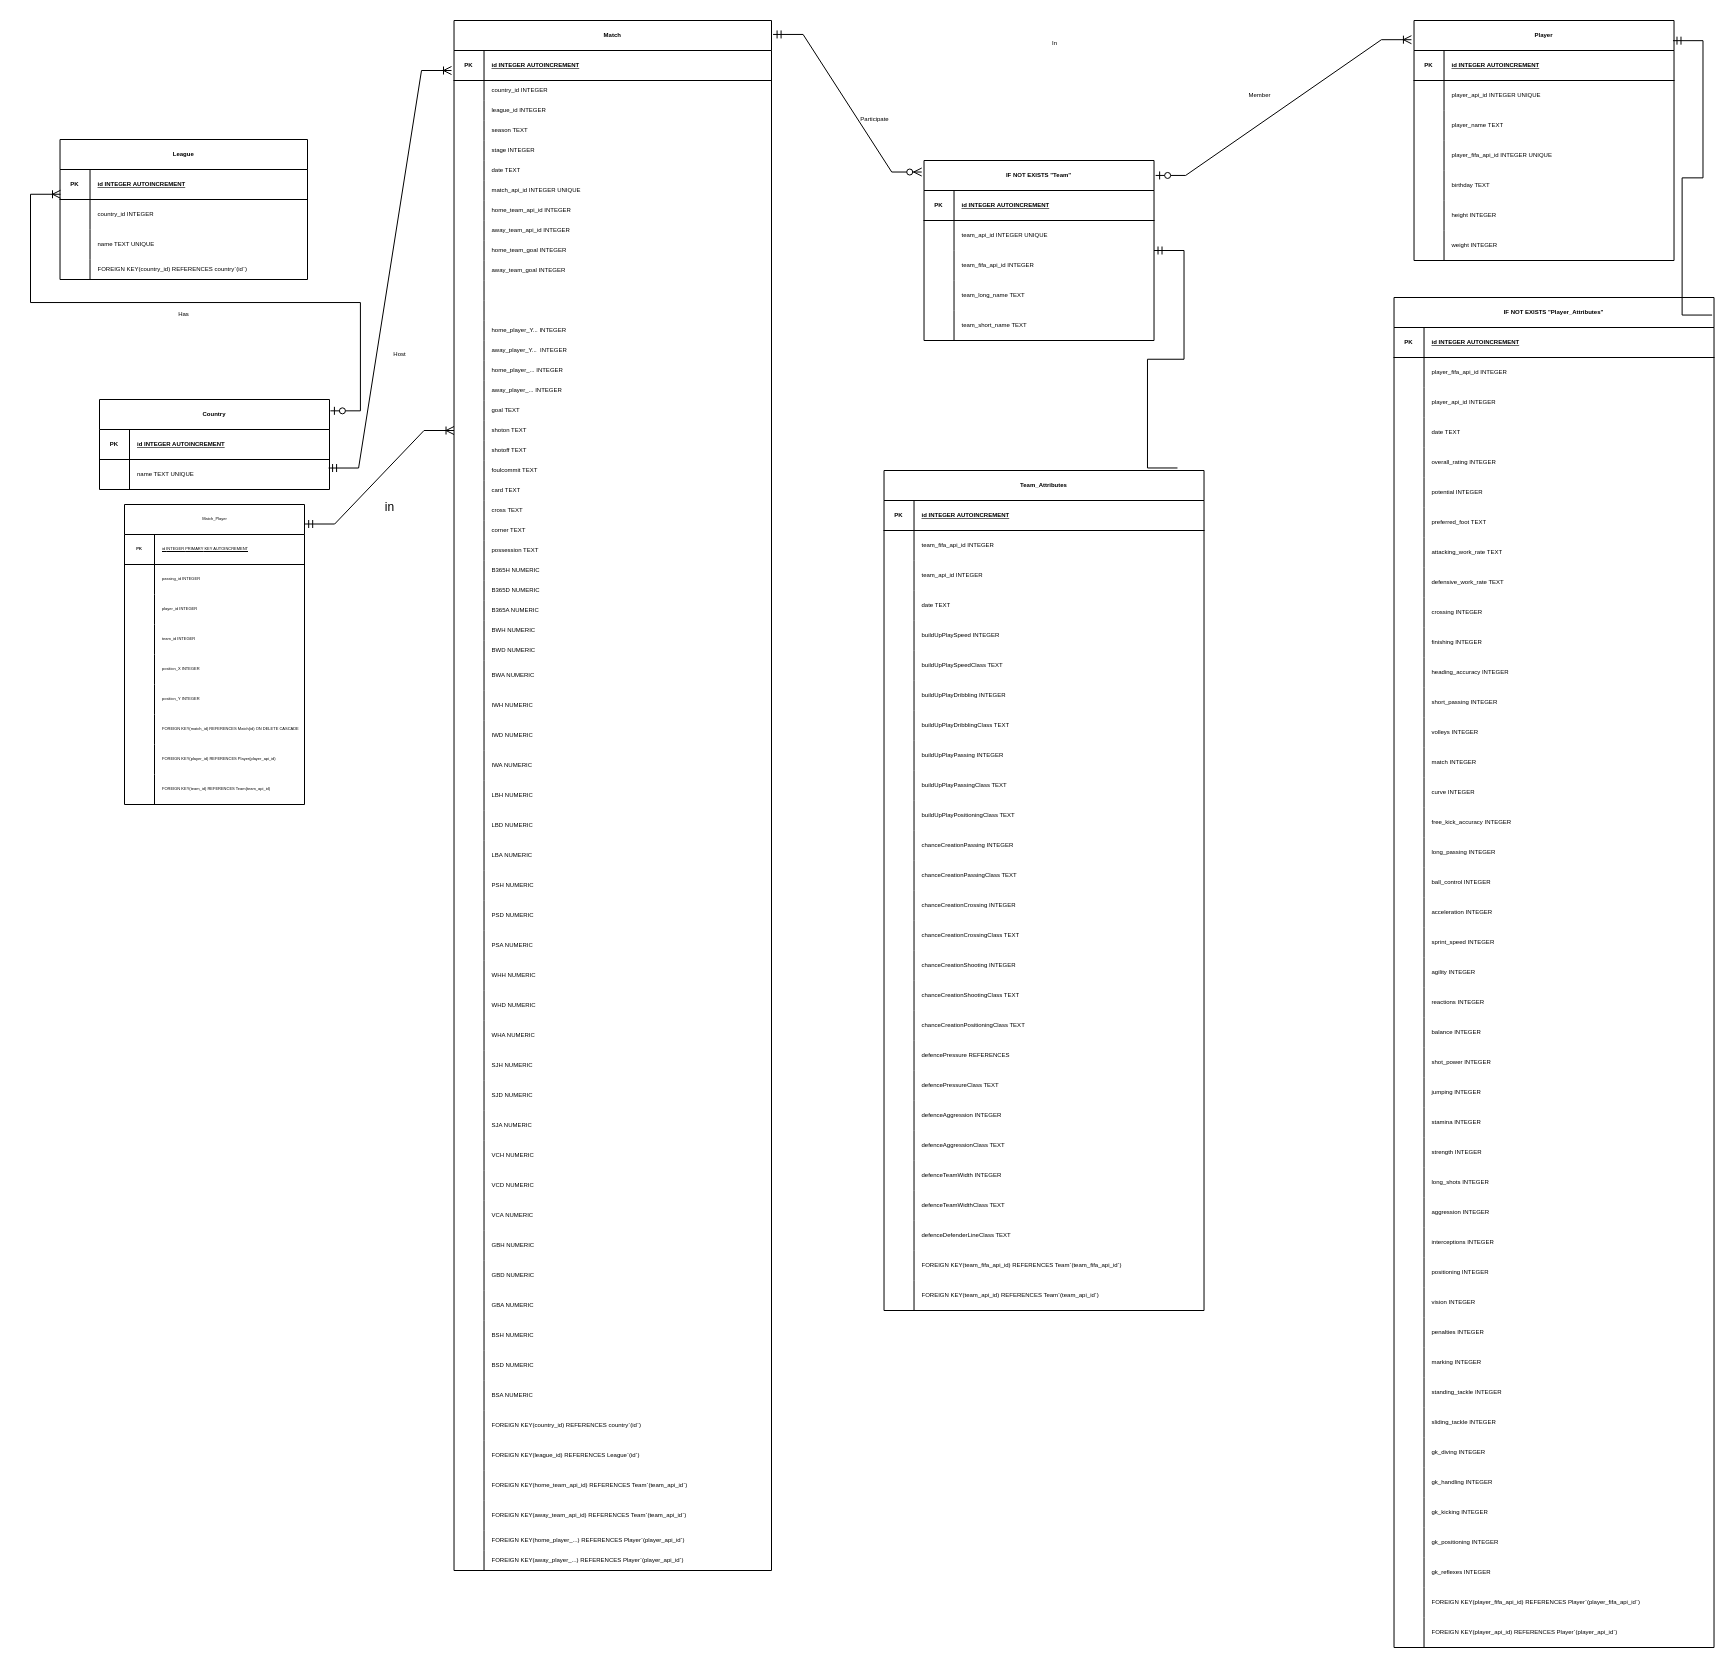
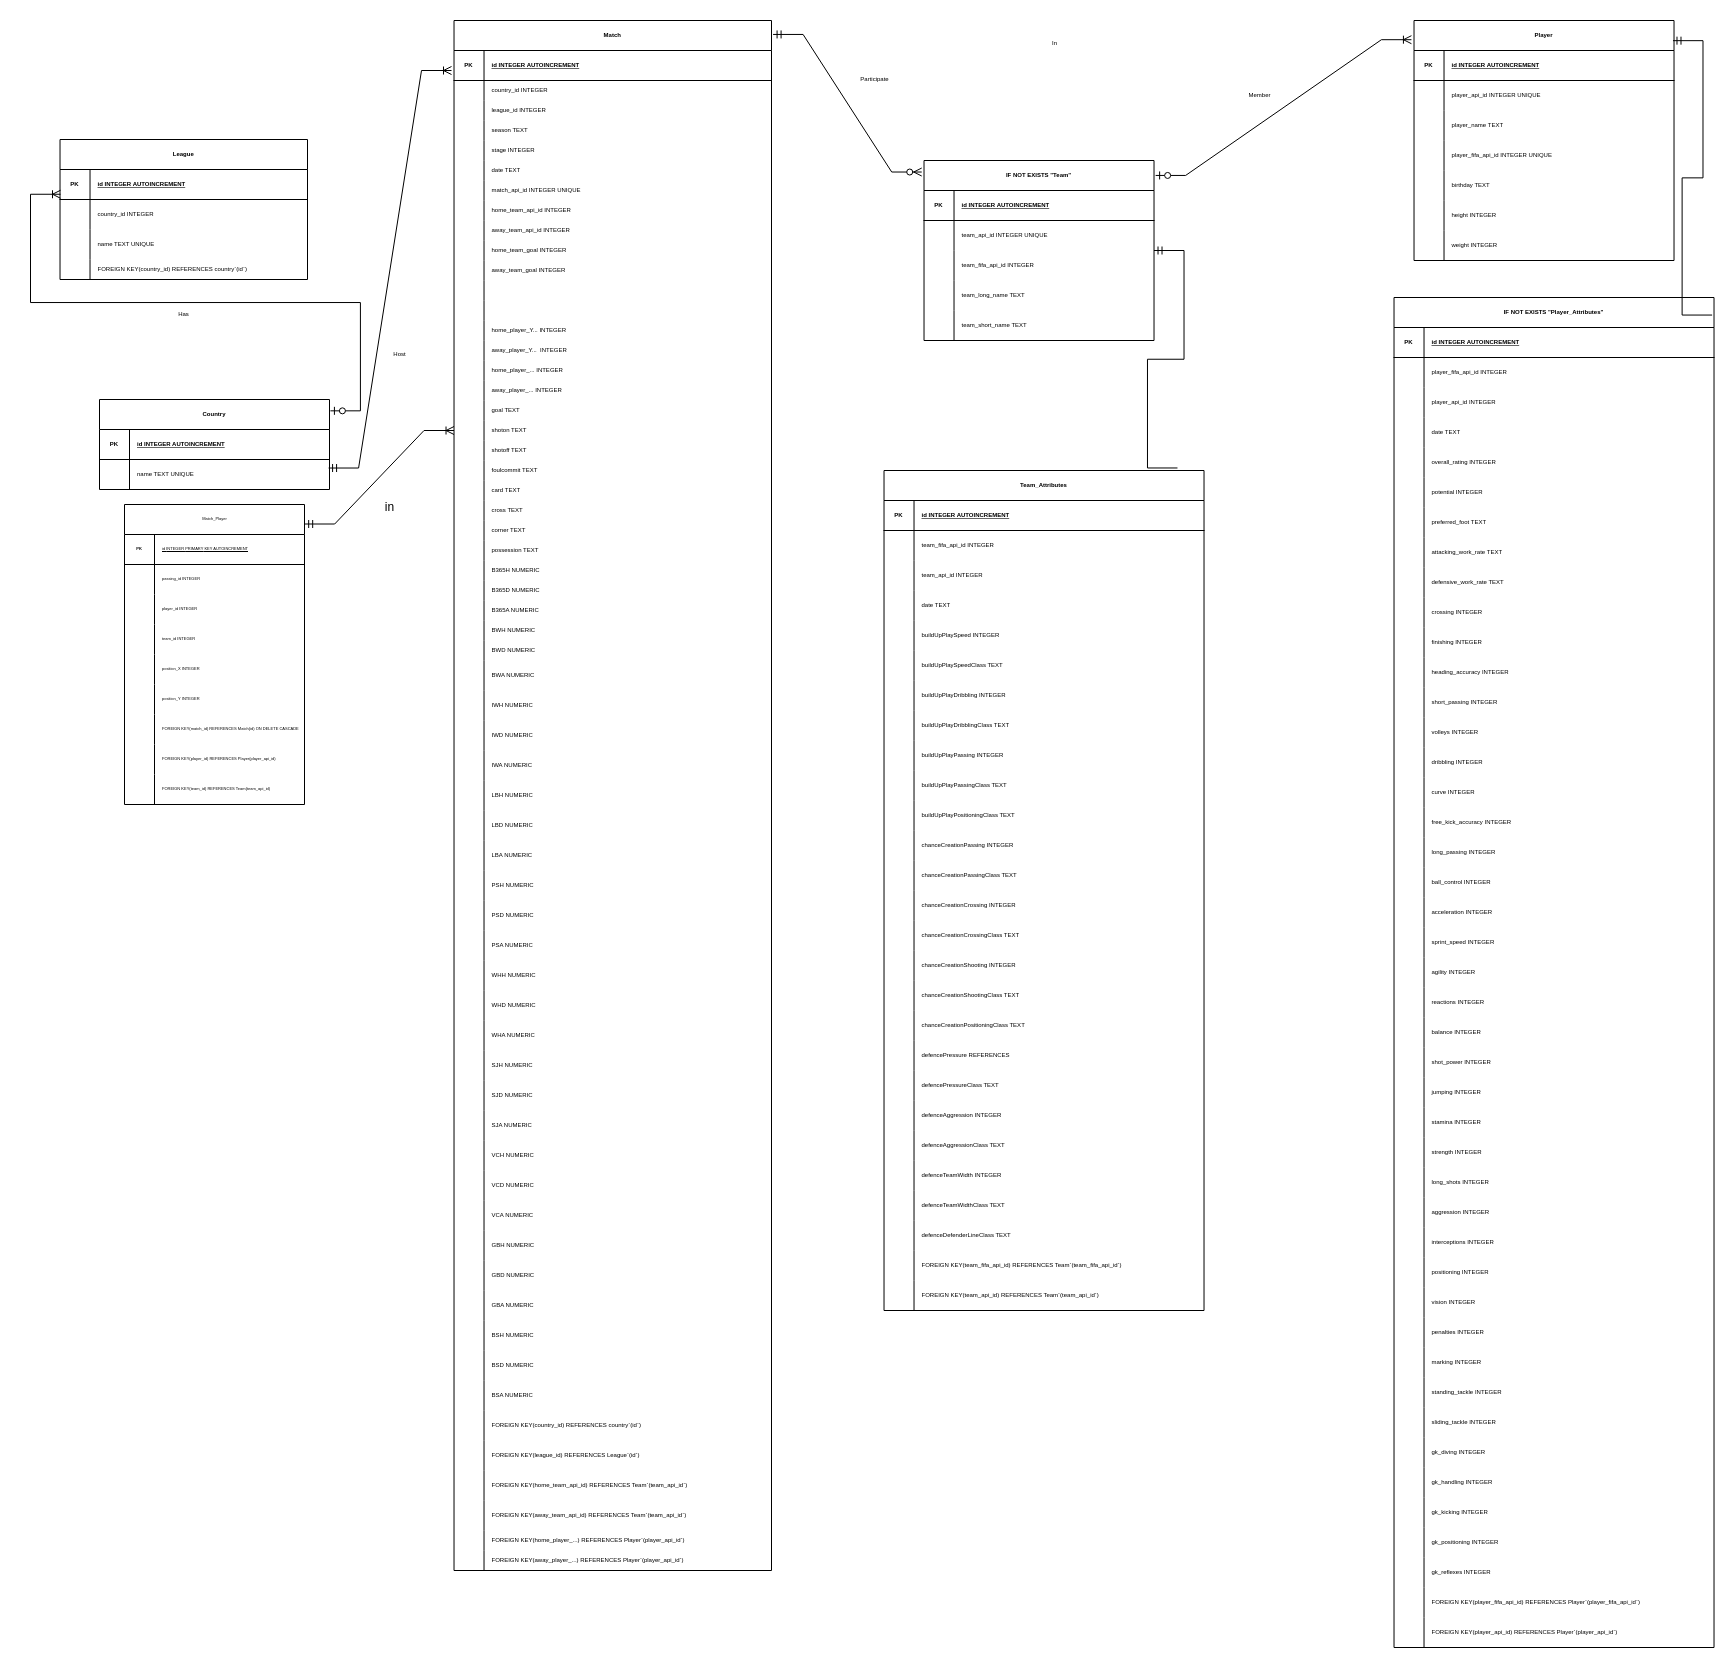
(874, 124) -> (874, 84)
(1453, 762) -> (1458, 762)
